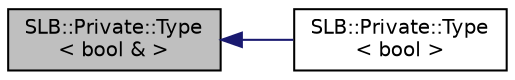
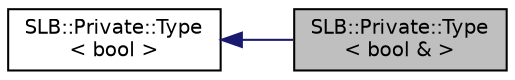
(268, 40) -> (268, 40)
